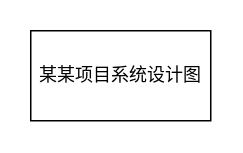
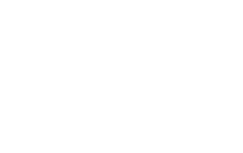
(121, 76) -> none
